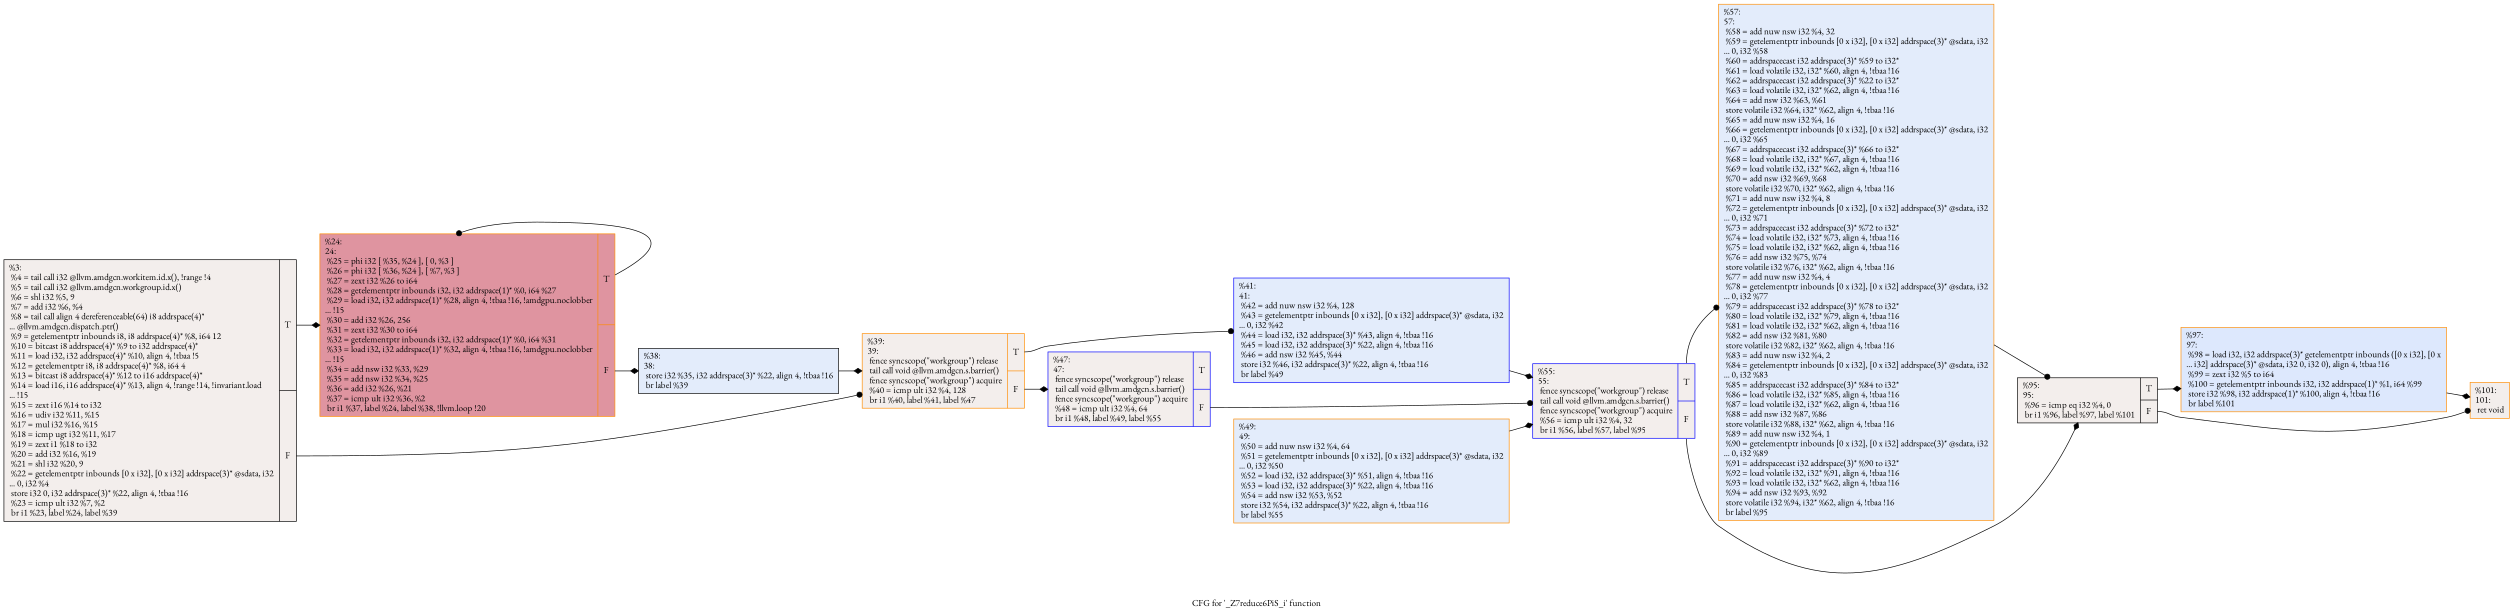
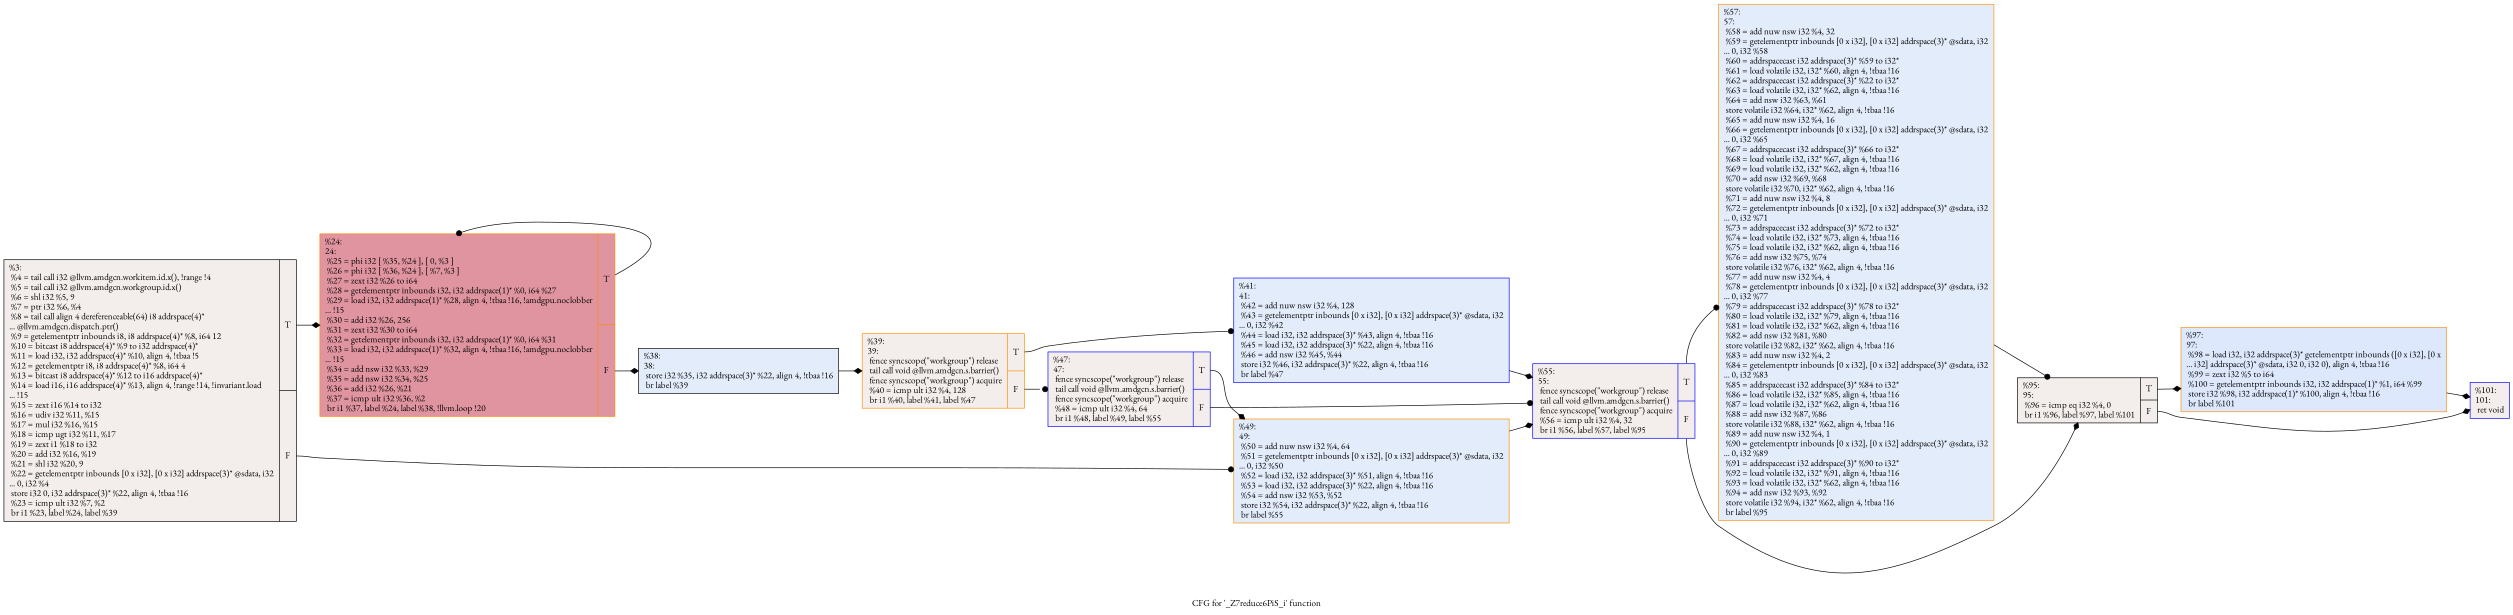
(46, 307) -> (45, 307)
(1261, 374) -> (1261, 374)
(1032, 389) -> (1032, 389)
none -> (1225, 391)
(2490, 400) -> (2490, 400)
(2311, 431) -> (2311, 431)
(578, 443) -> (762, 468)
